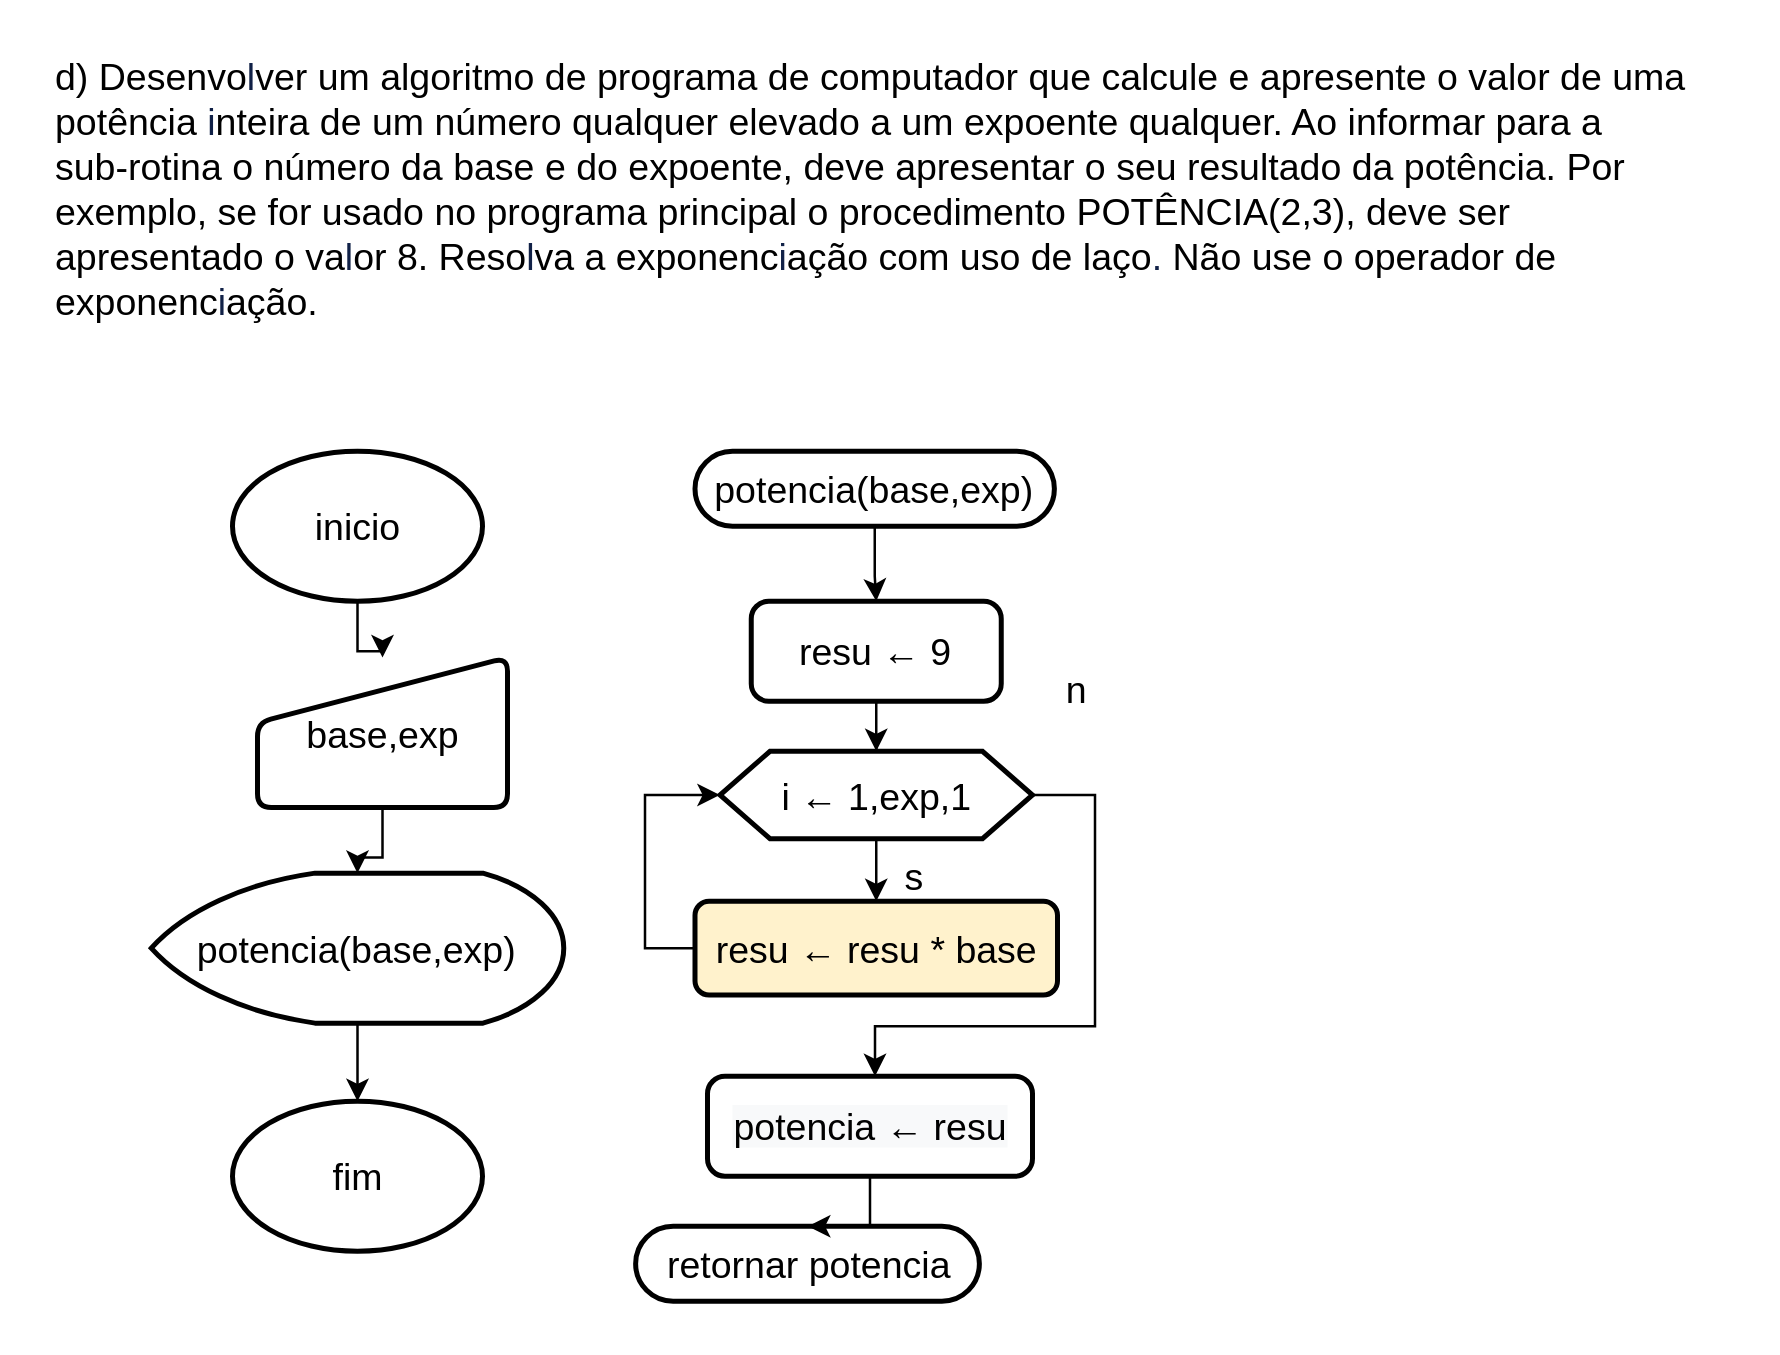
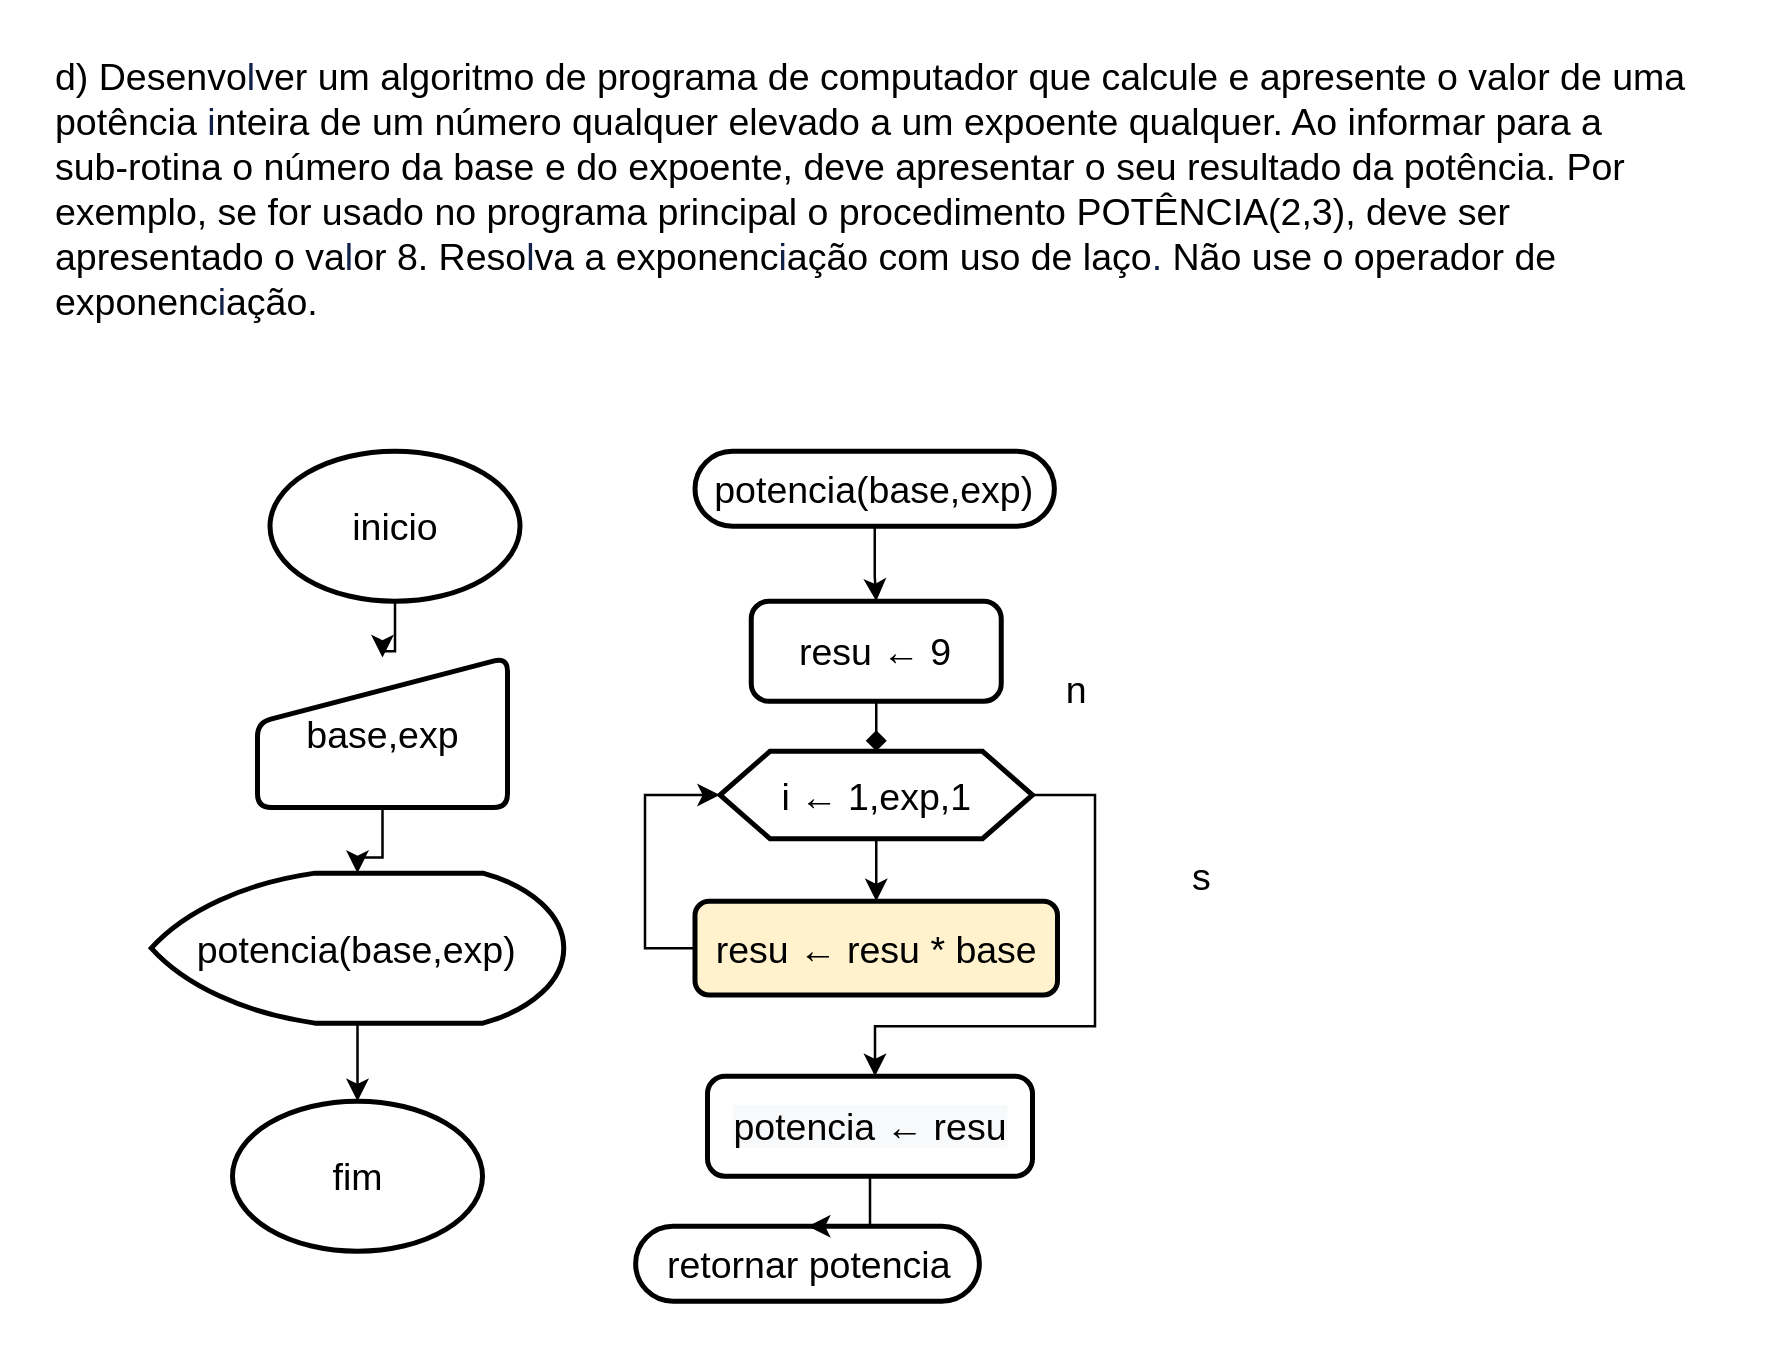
(358, 526) -> (395, 526)
(876, 732) -> (876, 731)
(914, 876) -> (1201, 876)
